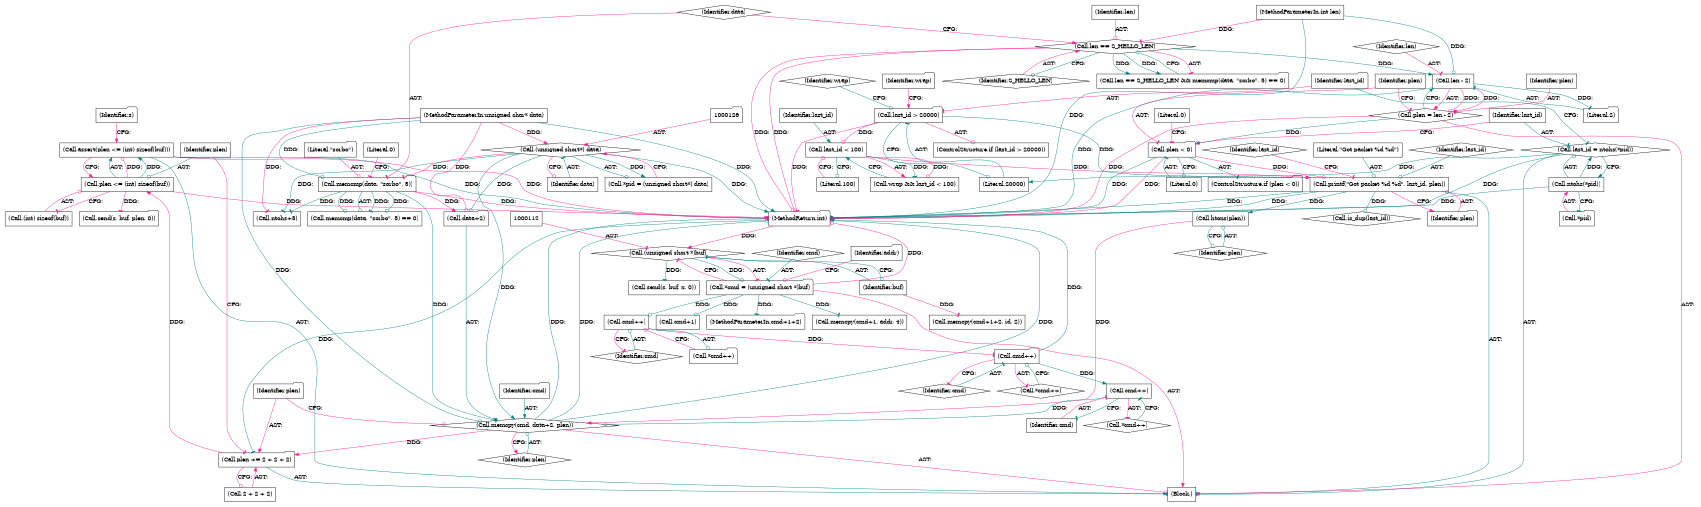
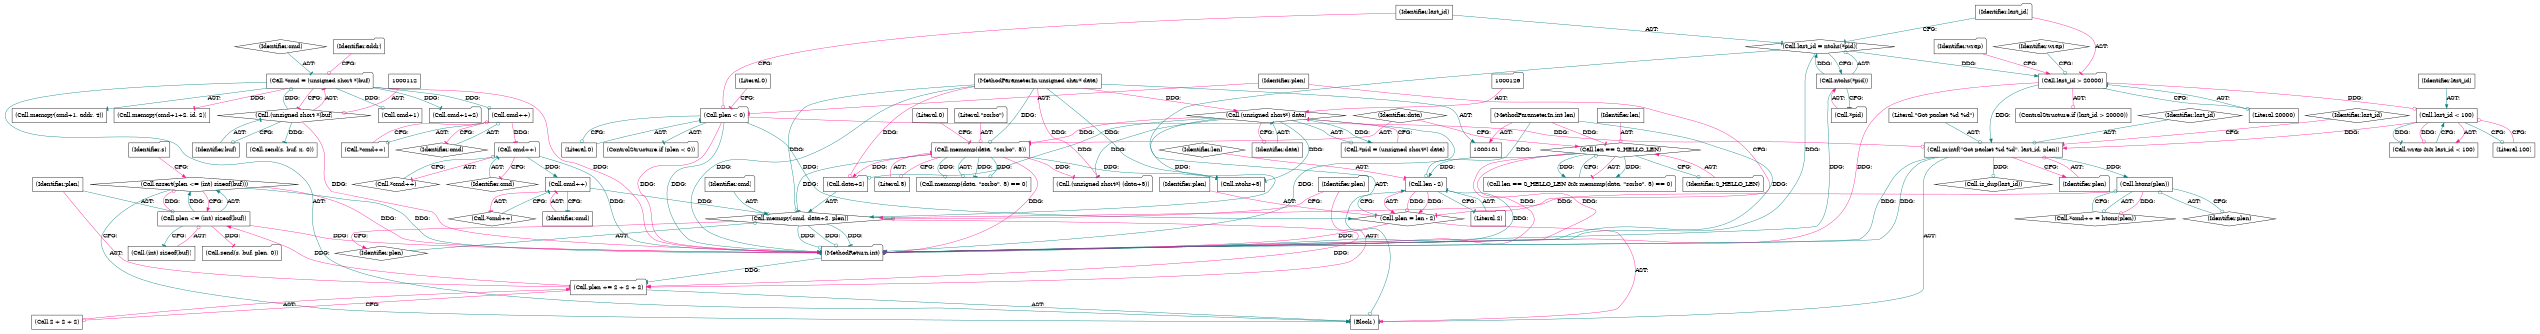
(1016, 81) -> (1723, 184)
(1586, 98) -> (1470, 202)
(306, 128) -> (1121, 152)
(1296, 129) -> (968, 211)
(117, 150) -> (194, 184)
none -> (1486, 150)
(644, 162) -> (1360, 124)
(1323, 174) -> (1942, 63)
none -> (892, 184)
none -> (1103, 184)
(84, 201) -> (172, 233)
none -> (2095, 219)
(594, 235) -> (372, 106)
(732, 237) -> (516, 238)
(930, 304) -> (242, 98)
(824, 305) -> (215, 98)
(756, 322) -> (455, 116)
(1035, 348) -> (456, 290)
(863, 461) -> none
